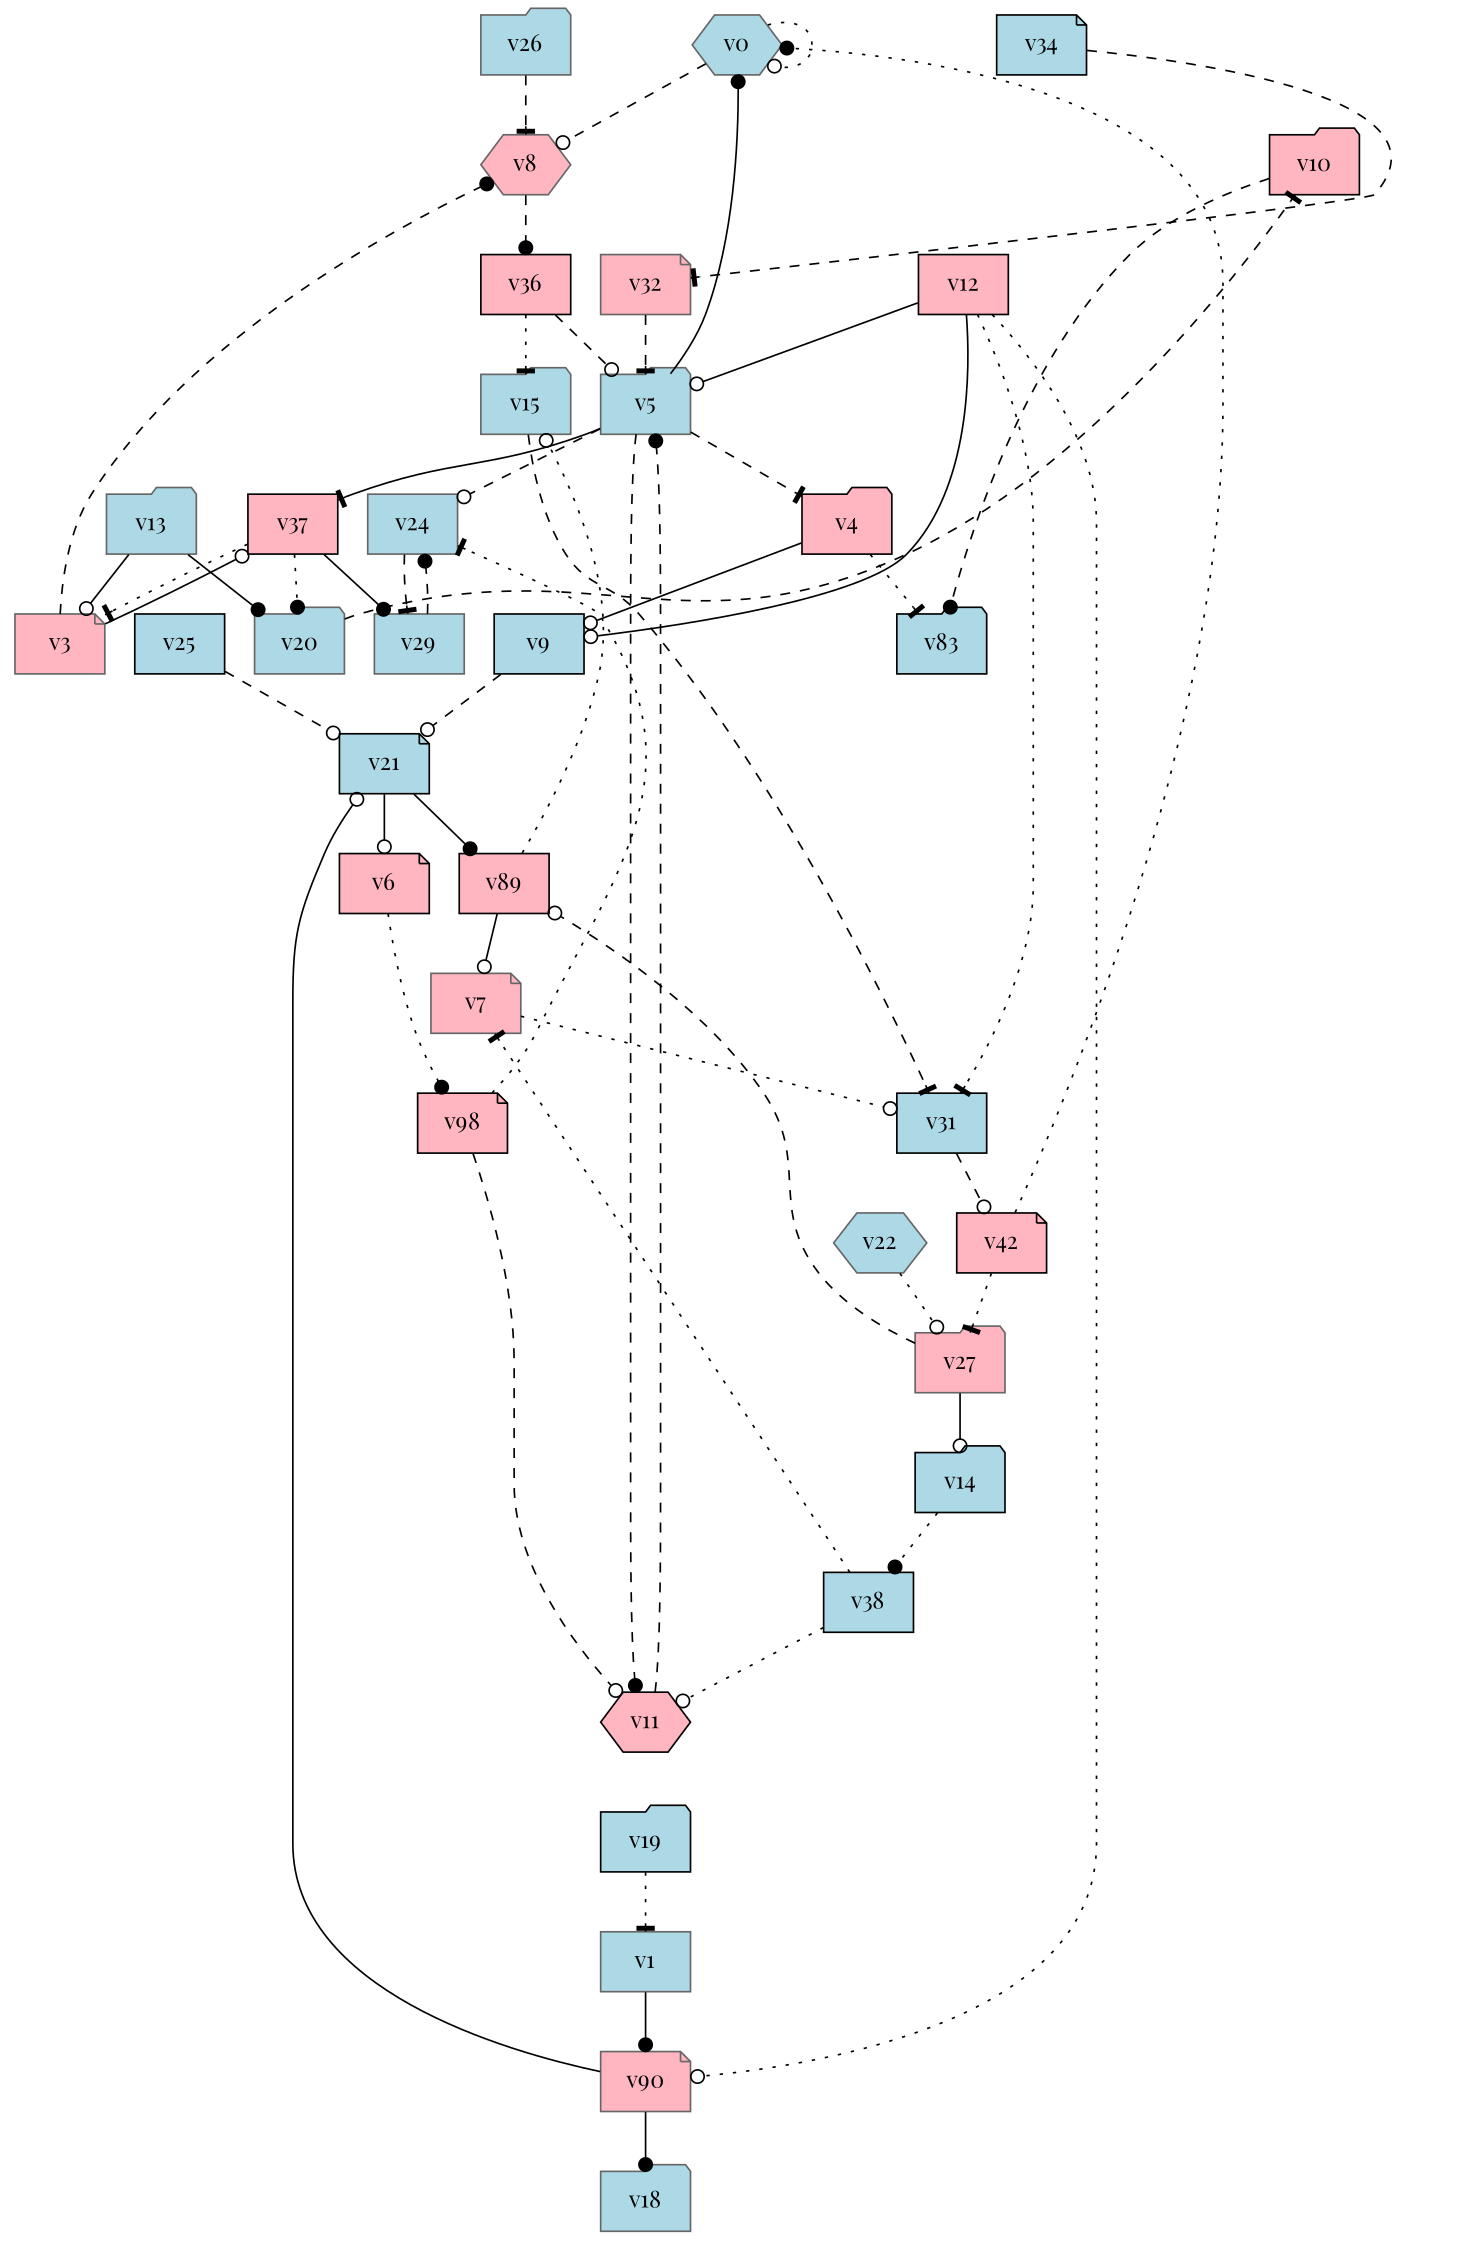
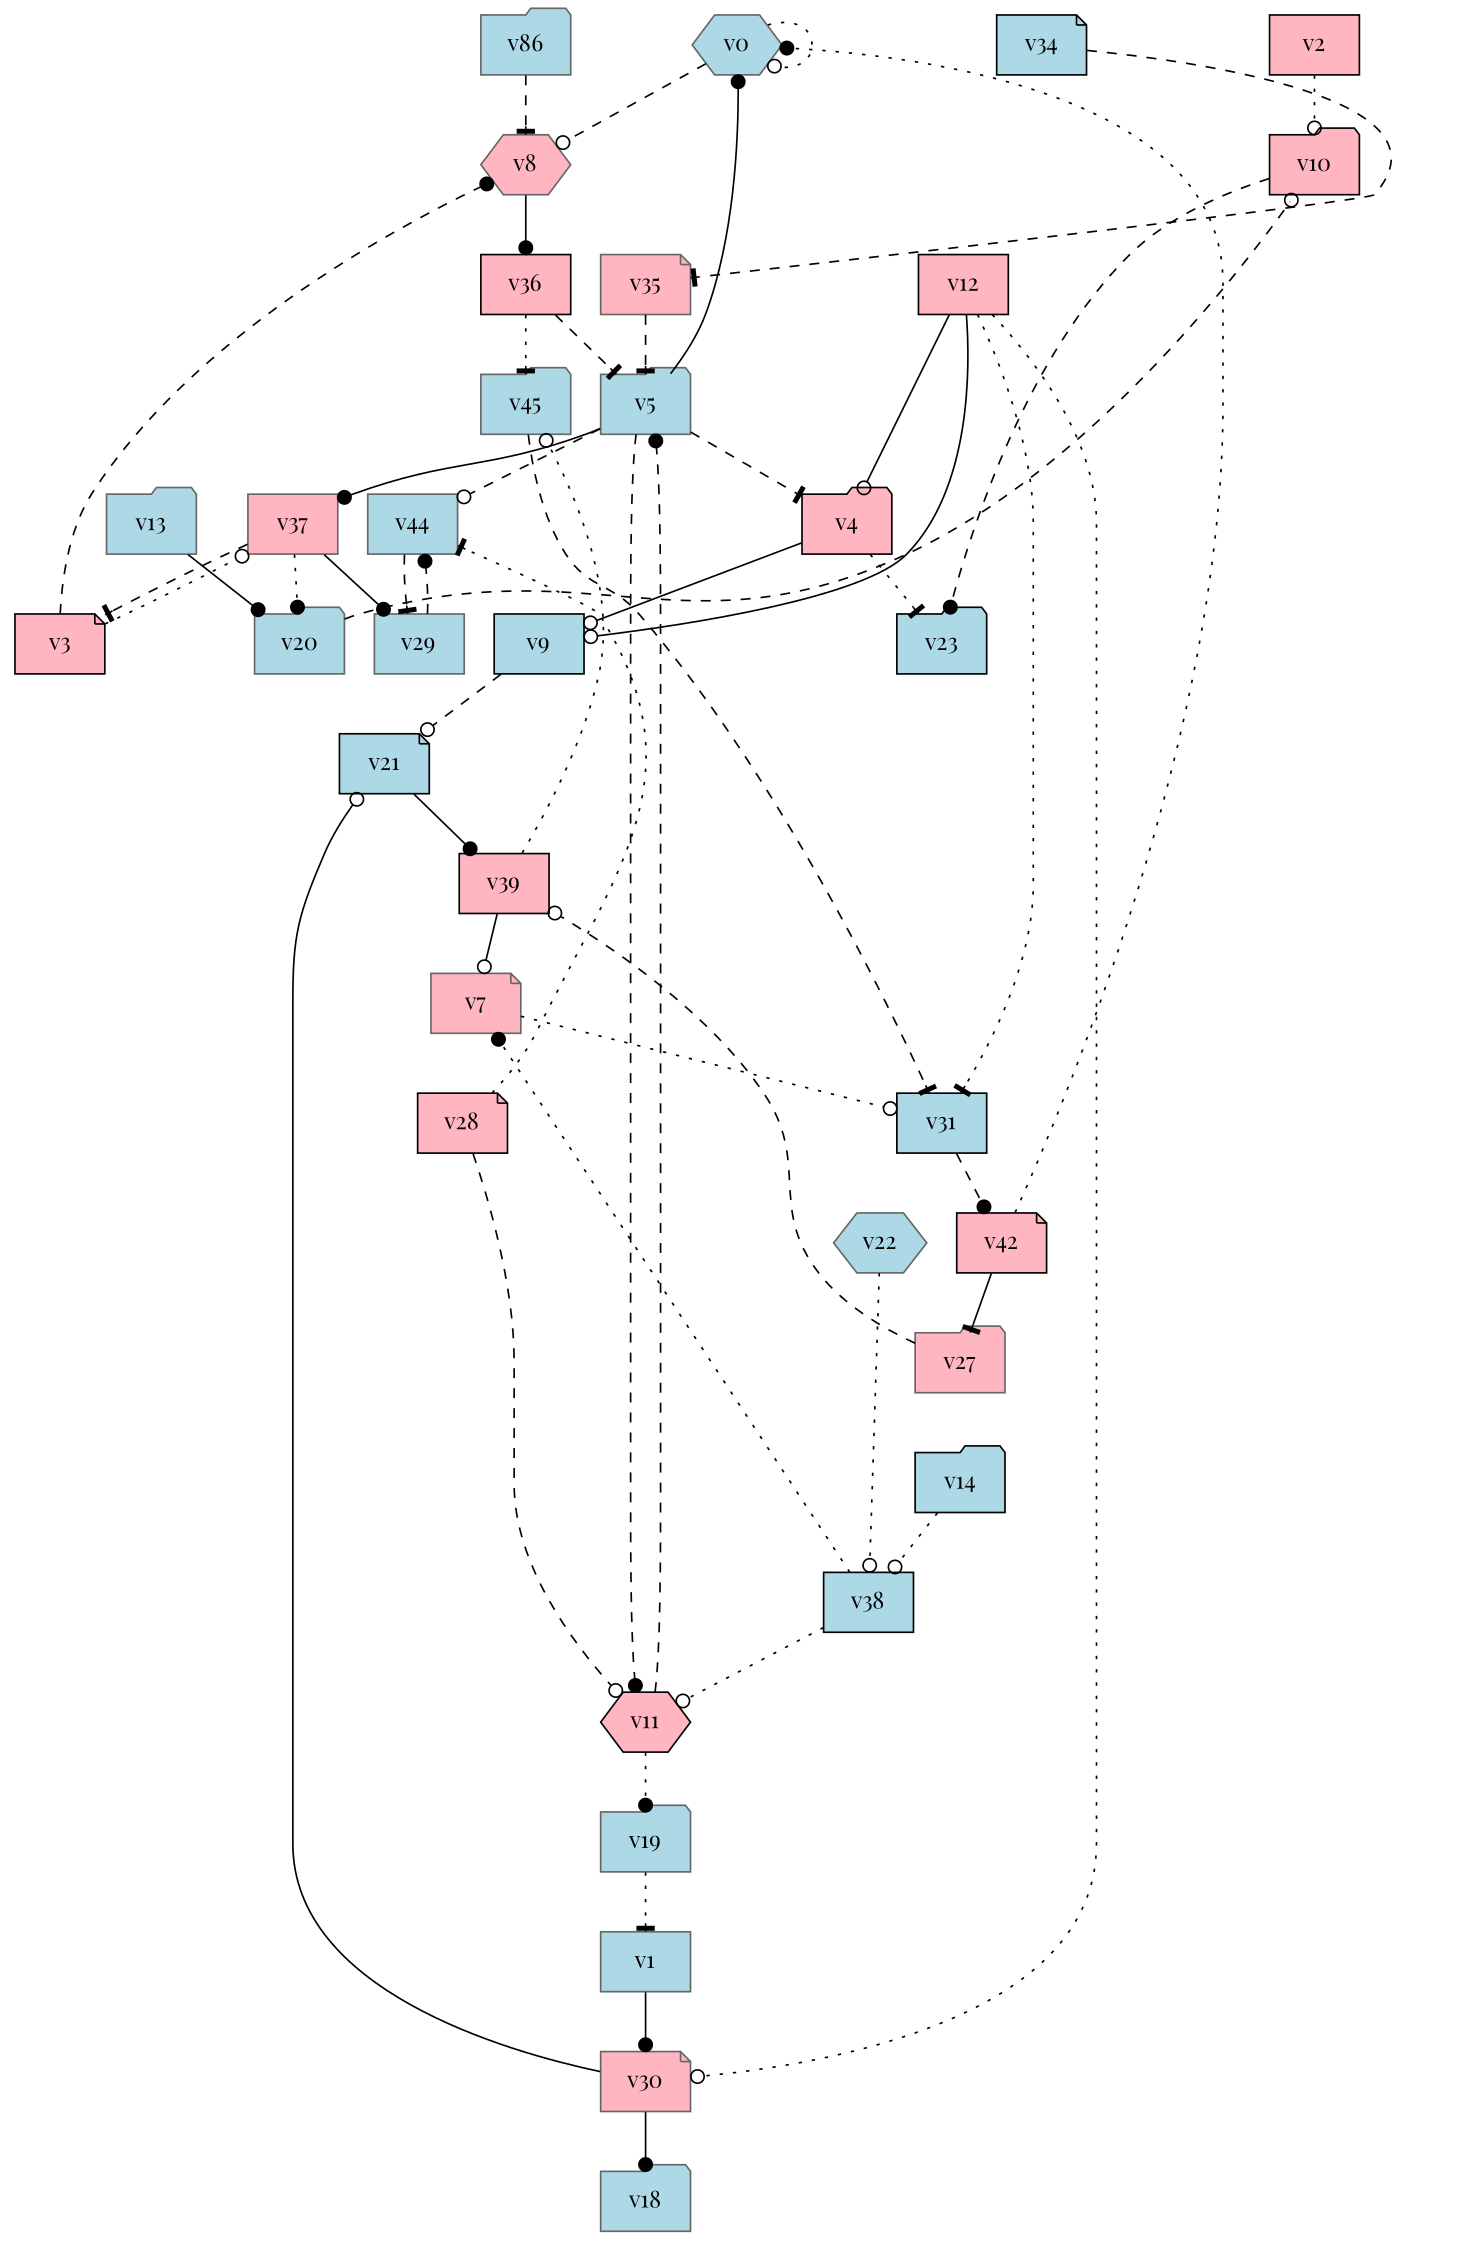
(526, 45) -> (526, 45)
none -> (1314, 45)
(526, 218) -> (526, 218)
(646, 285) -> (646, 285)
(583, 342) -> (583, 342)
(811, 342) -> (908, 398)
(526, 404) -> (526, 404)
(473, 463) -> (473, 463)
(293, 524) -> (293, 524)
(413, 524) -> (413, 524)
(935, 539) -> (935, 539)
(180, 577) -> (180, 577)
(110, 579) -> none
(171, 592) -> (171, 592)
(60, 644) -> (60, 644)
(180, 644) -> none
(942, 644) -> (942, 644)
(384, 884) -> none
(504, 884) -> (504, 884)
(463, 1123) -> (463, 1123)
(969, 1177) -> (969, 1177)
(916, 1297) -> (875, 1416)
(982, 1299) -> (982, 1299)
(675, 1307) -> (675, 1307)
(960, 1416) -> none
(918, 1537) -> (918, 1537)
none -> (646, 1776)
(646, 1842) -> (646, 1842)
(646, 2082) -> (646, 2082)
